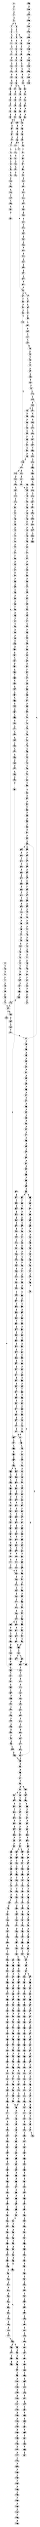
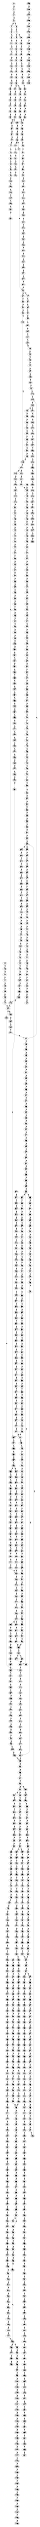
(29, 345) -> (28, 346)
(13, 2224) -> (16, 2221)
